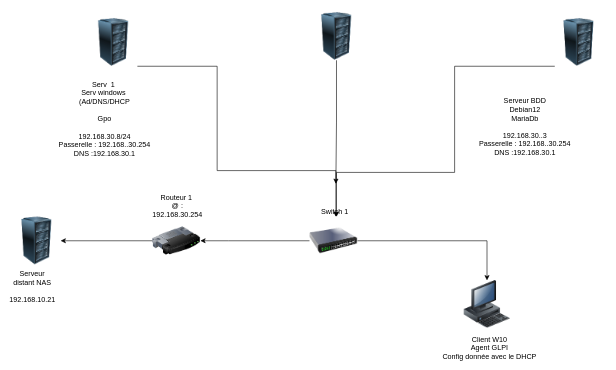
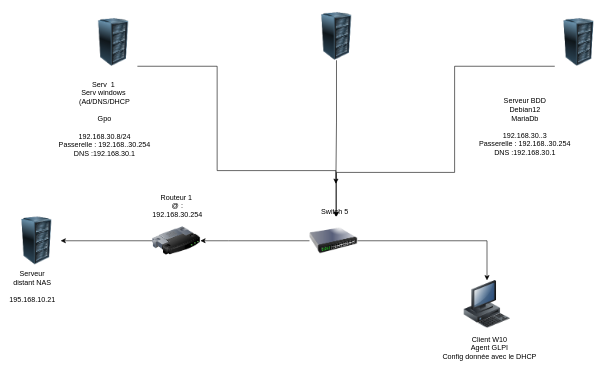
(336, 212) -> (336, 212)
(32, 287) -> (32, 287)
